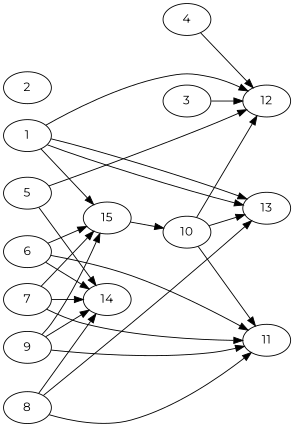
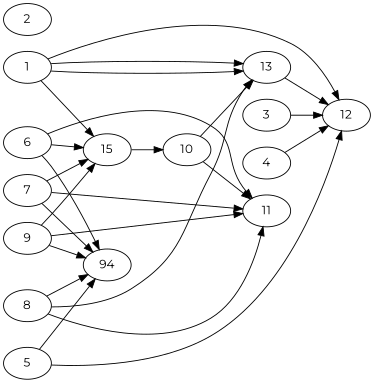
(224, 171) -> (303, 89)
(107, 300) -> (107, 265)
